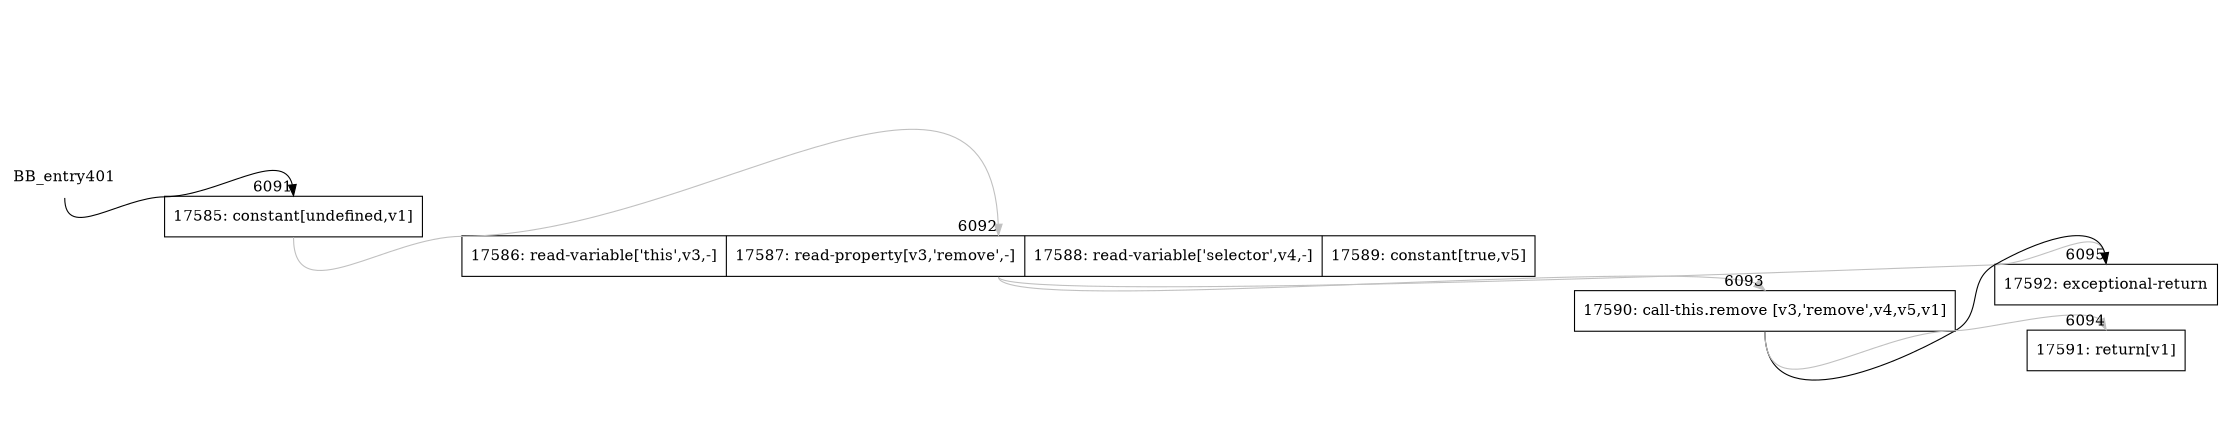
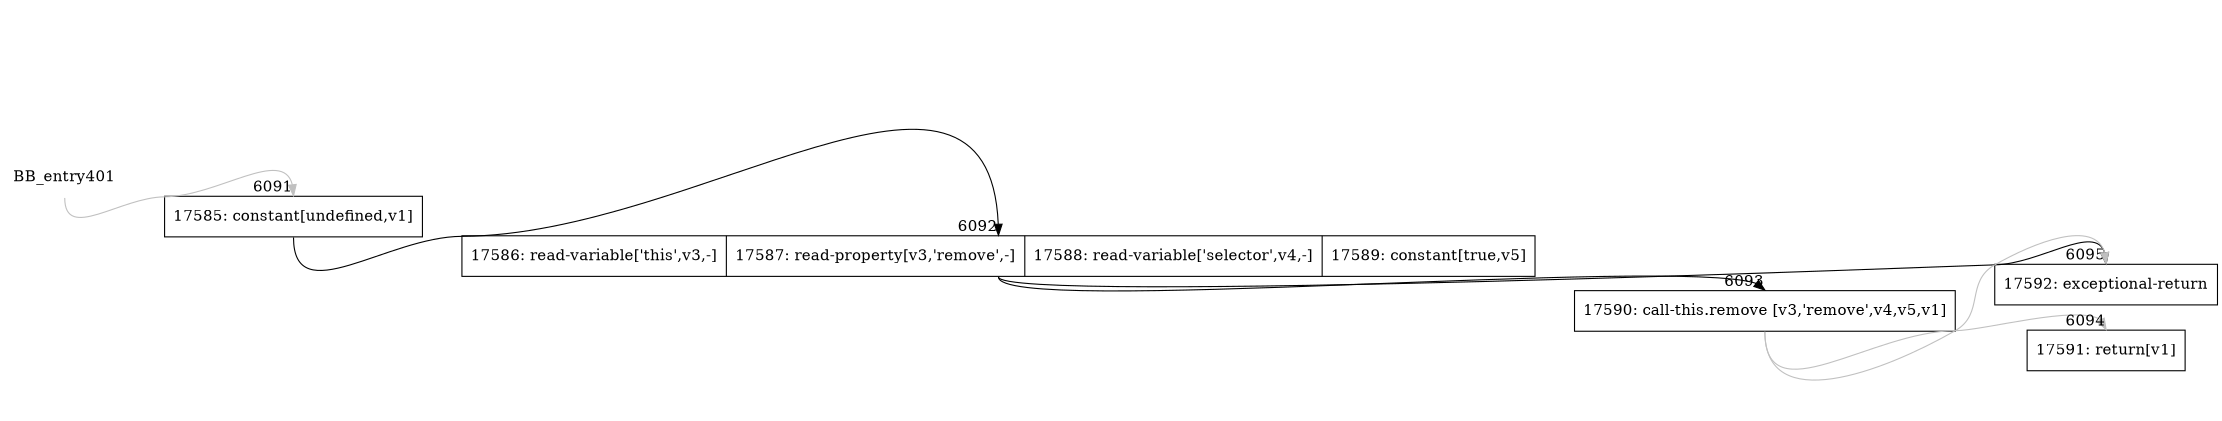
(176, 196) -> (176, 196)
(664, 196) -> (664, 196)
(1750, 273) -> (1750, 273)
(1376, 284) -> (1376, 284)
(1934, 342) -> (1934, 342)
